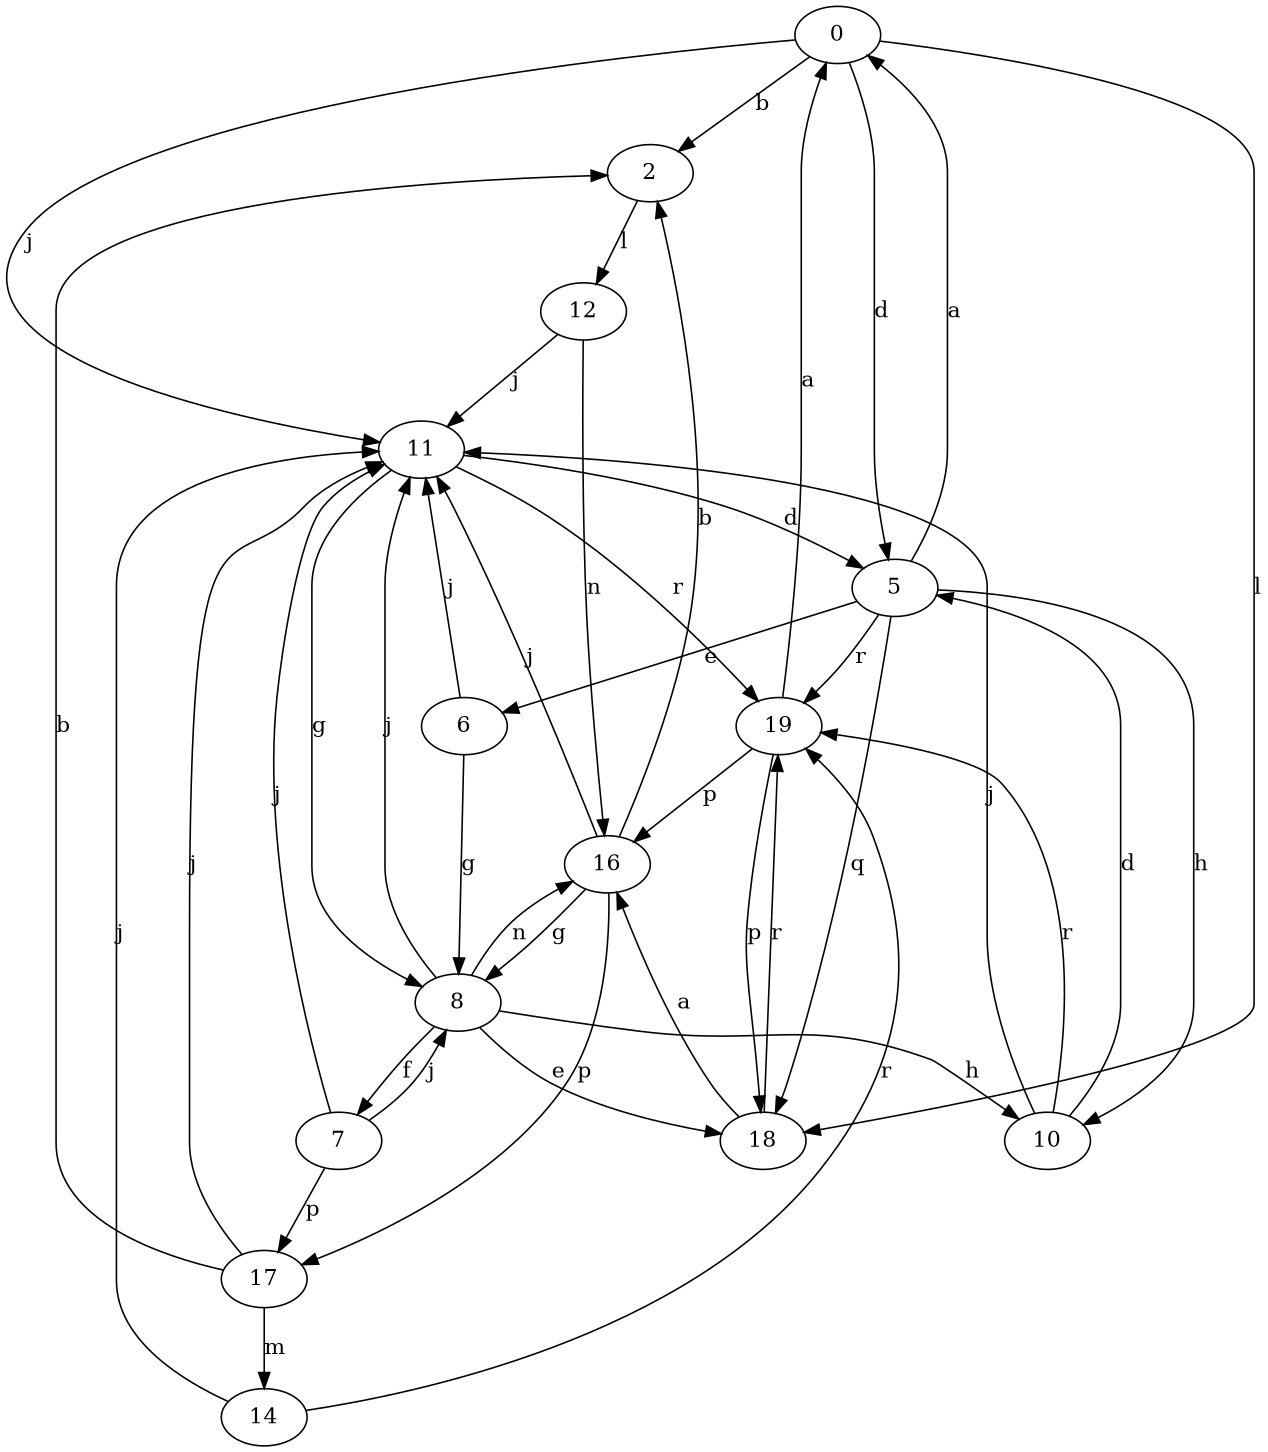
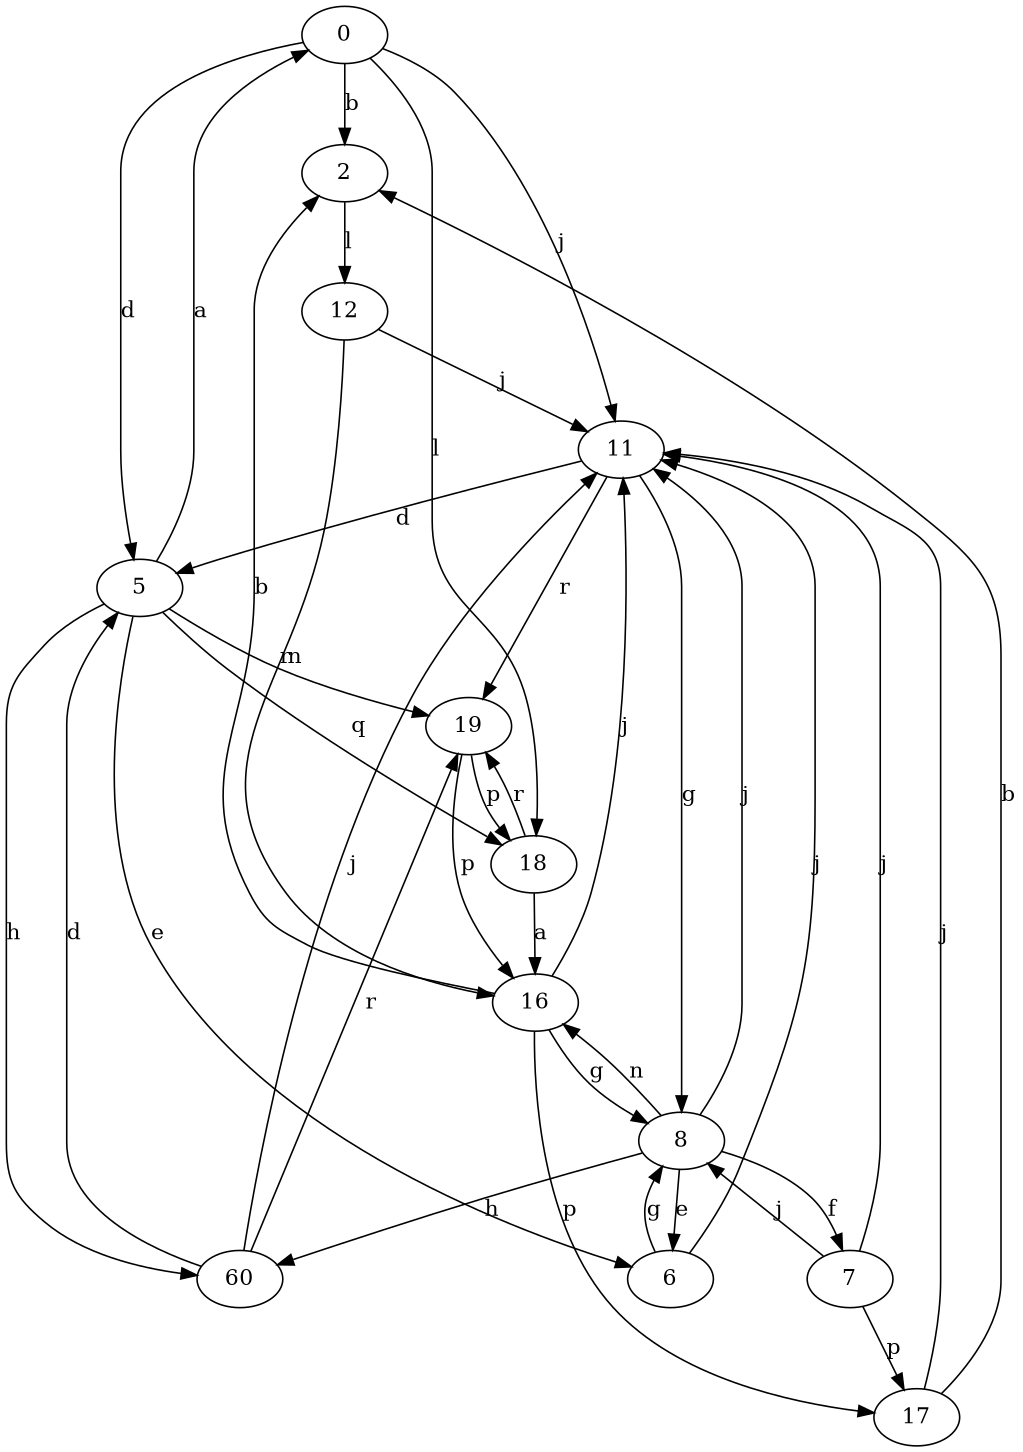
(801, 387) -> none
(584, 1098) -> (677, 1202)
(1048, 1141) -> (240, 1279)
(264, 1417) -> none
